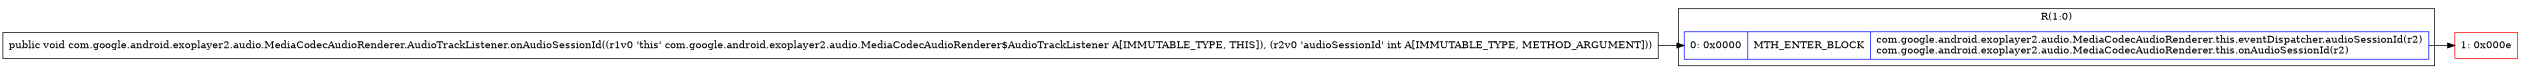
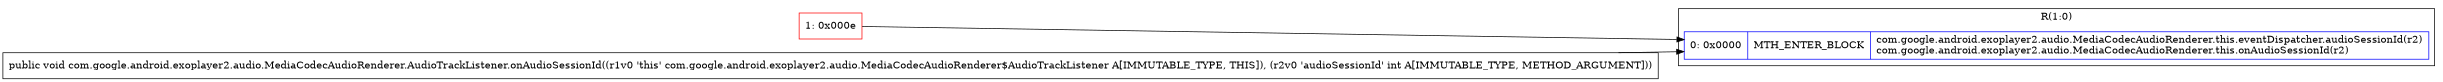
(2439, 46) -> (1269, 33)
